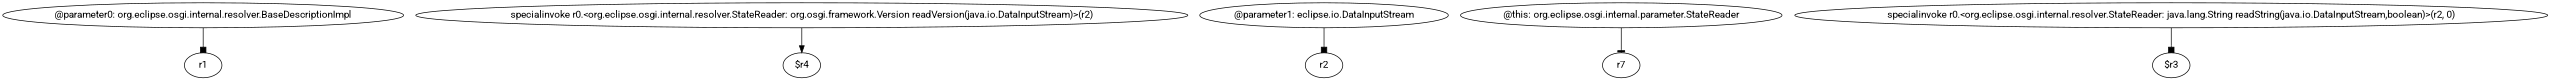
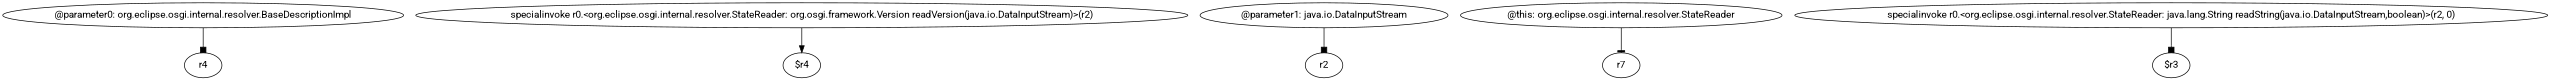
(1324, 15) -> (1324, 15)
(1621, 15) -> (1621, 15)
(203, 65) -> (203, 65)
